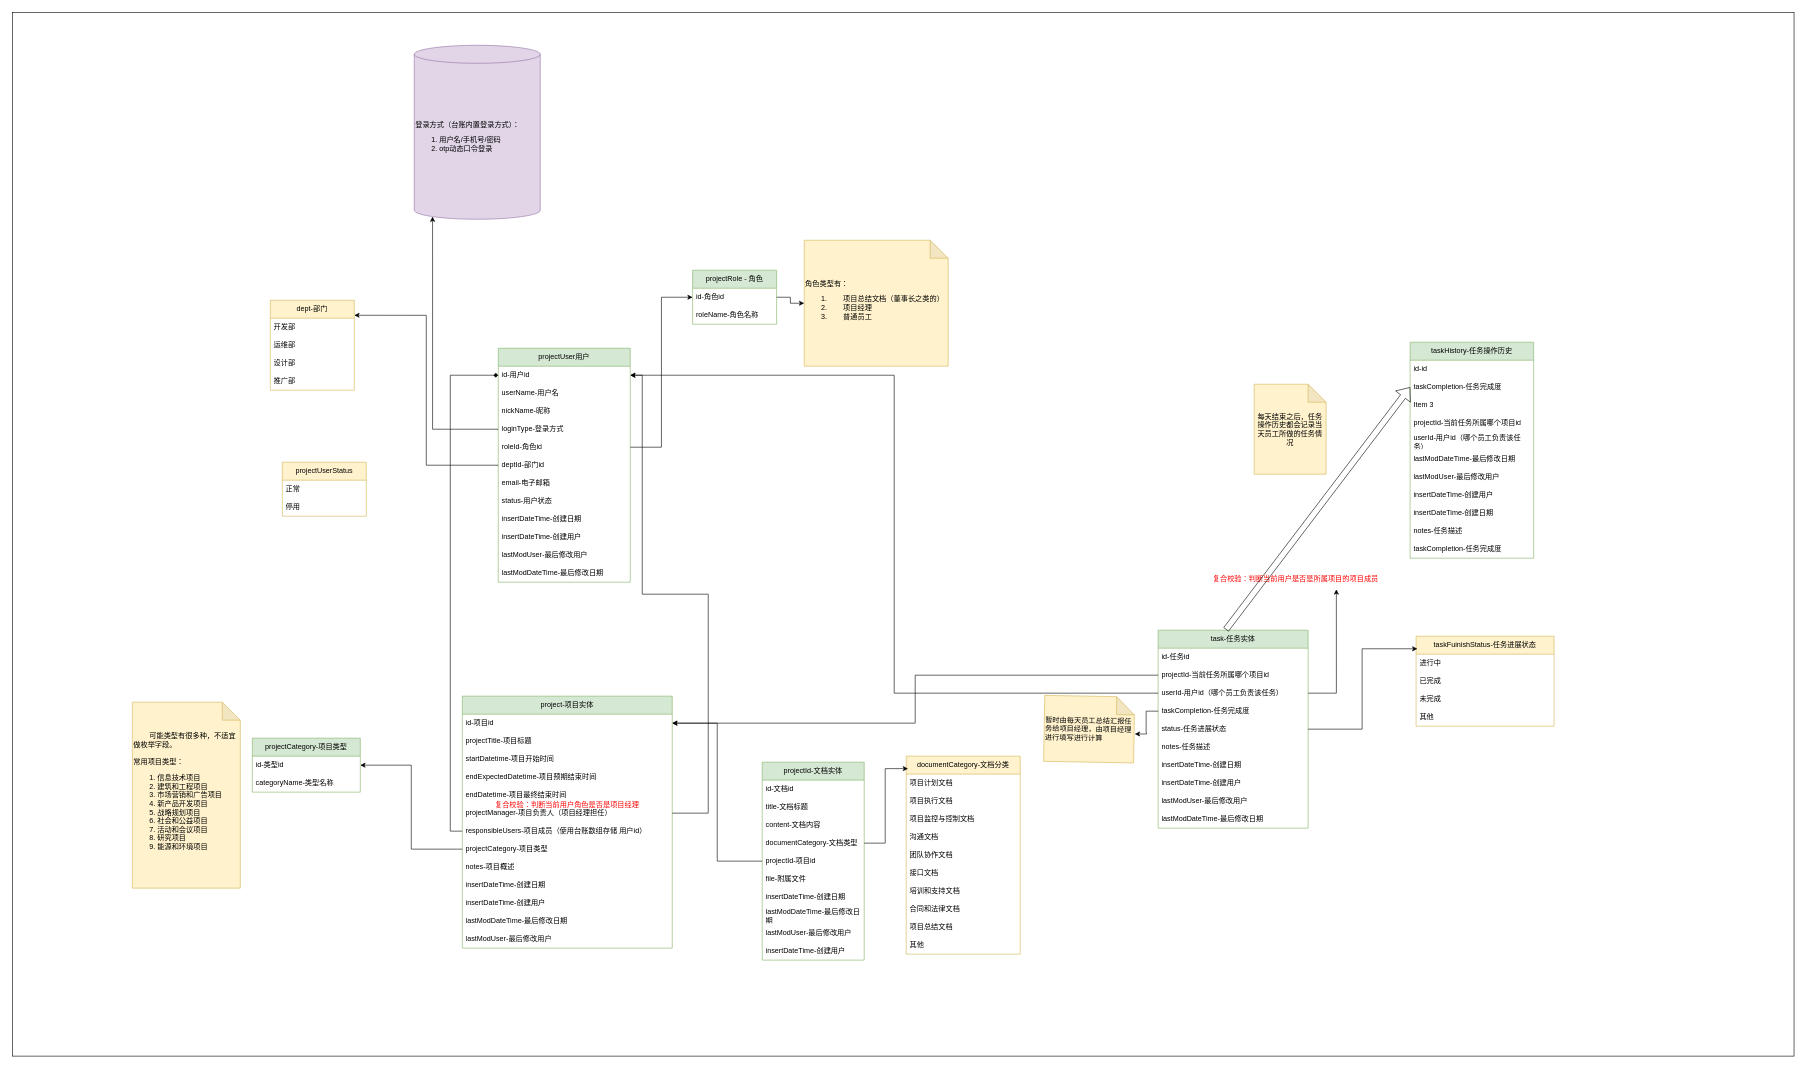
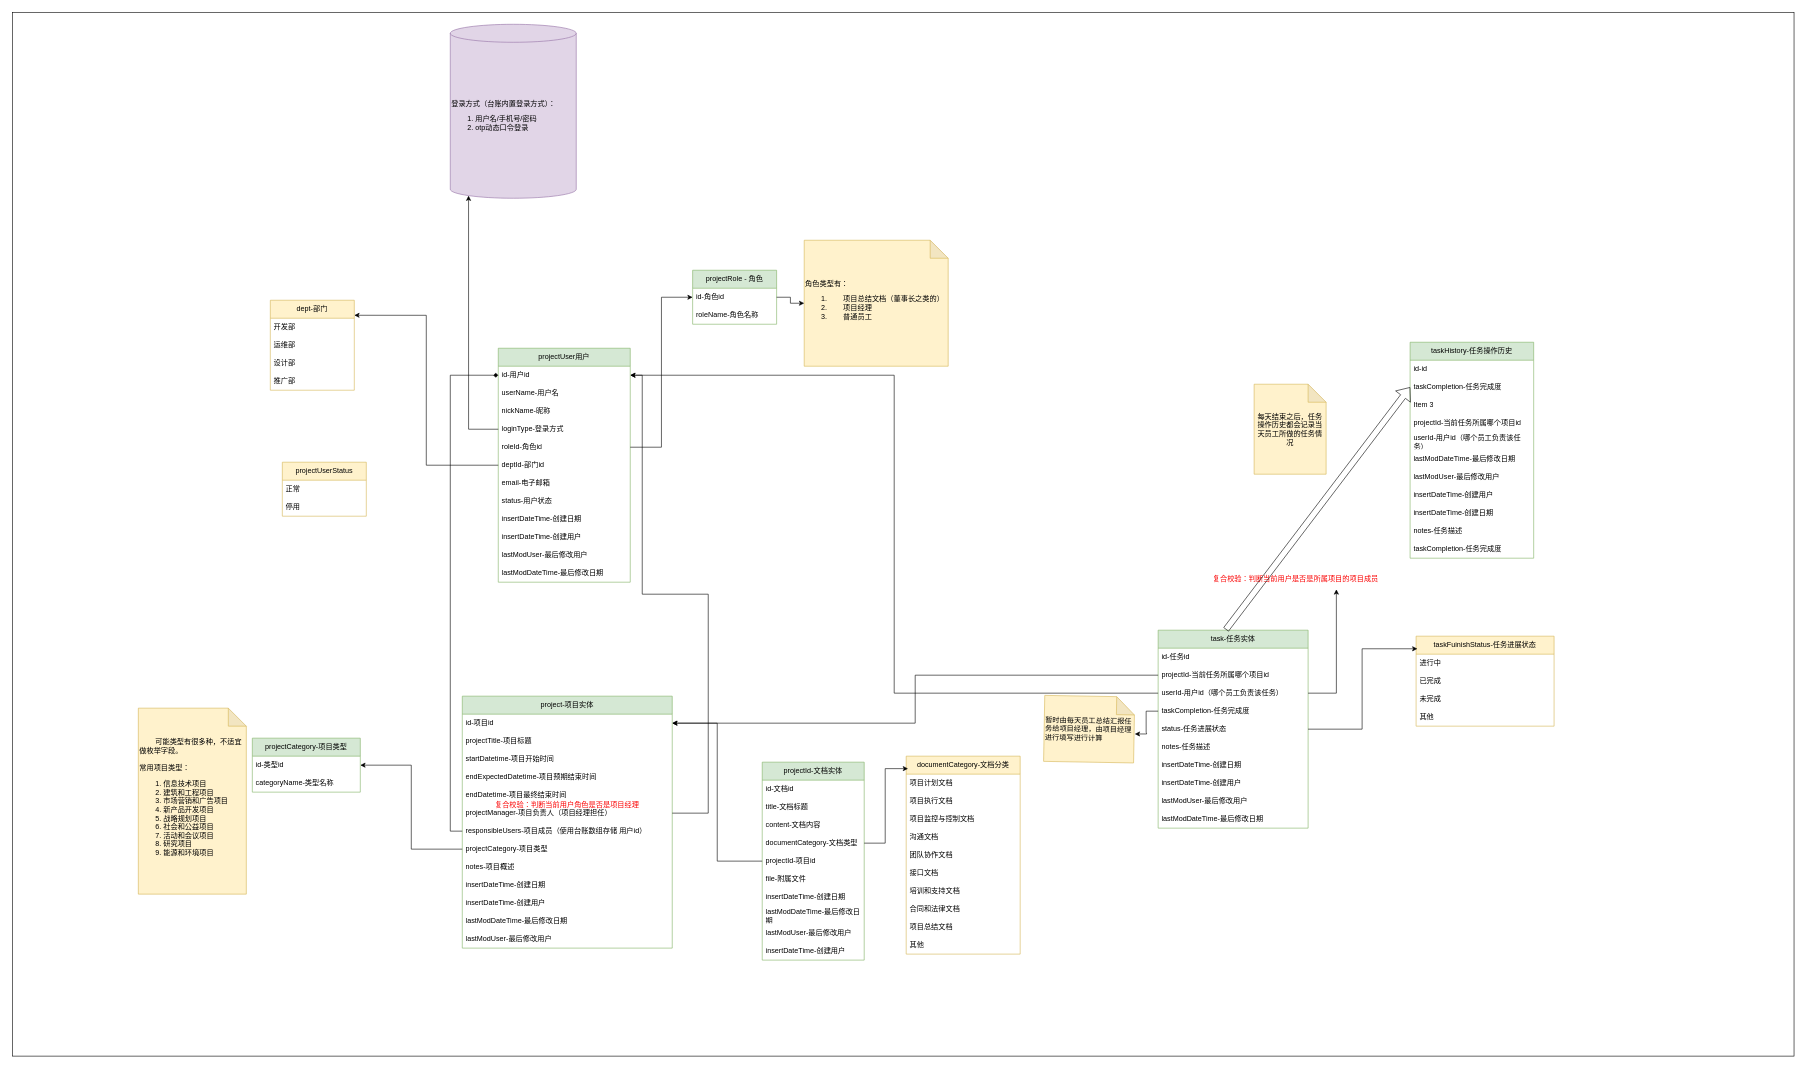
(477, 132) -> (513, 111)
(186, 795) -> (192, 801)
